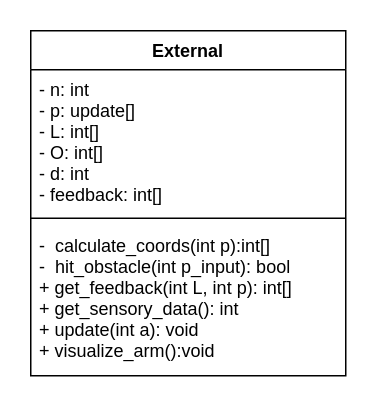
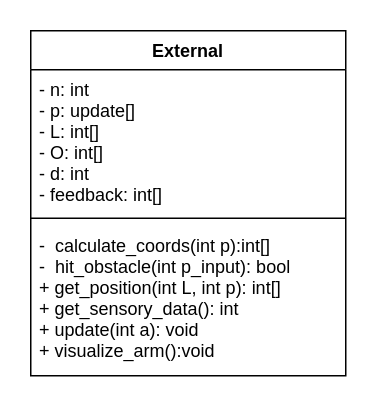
(184, 246) -> (184, 246)
